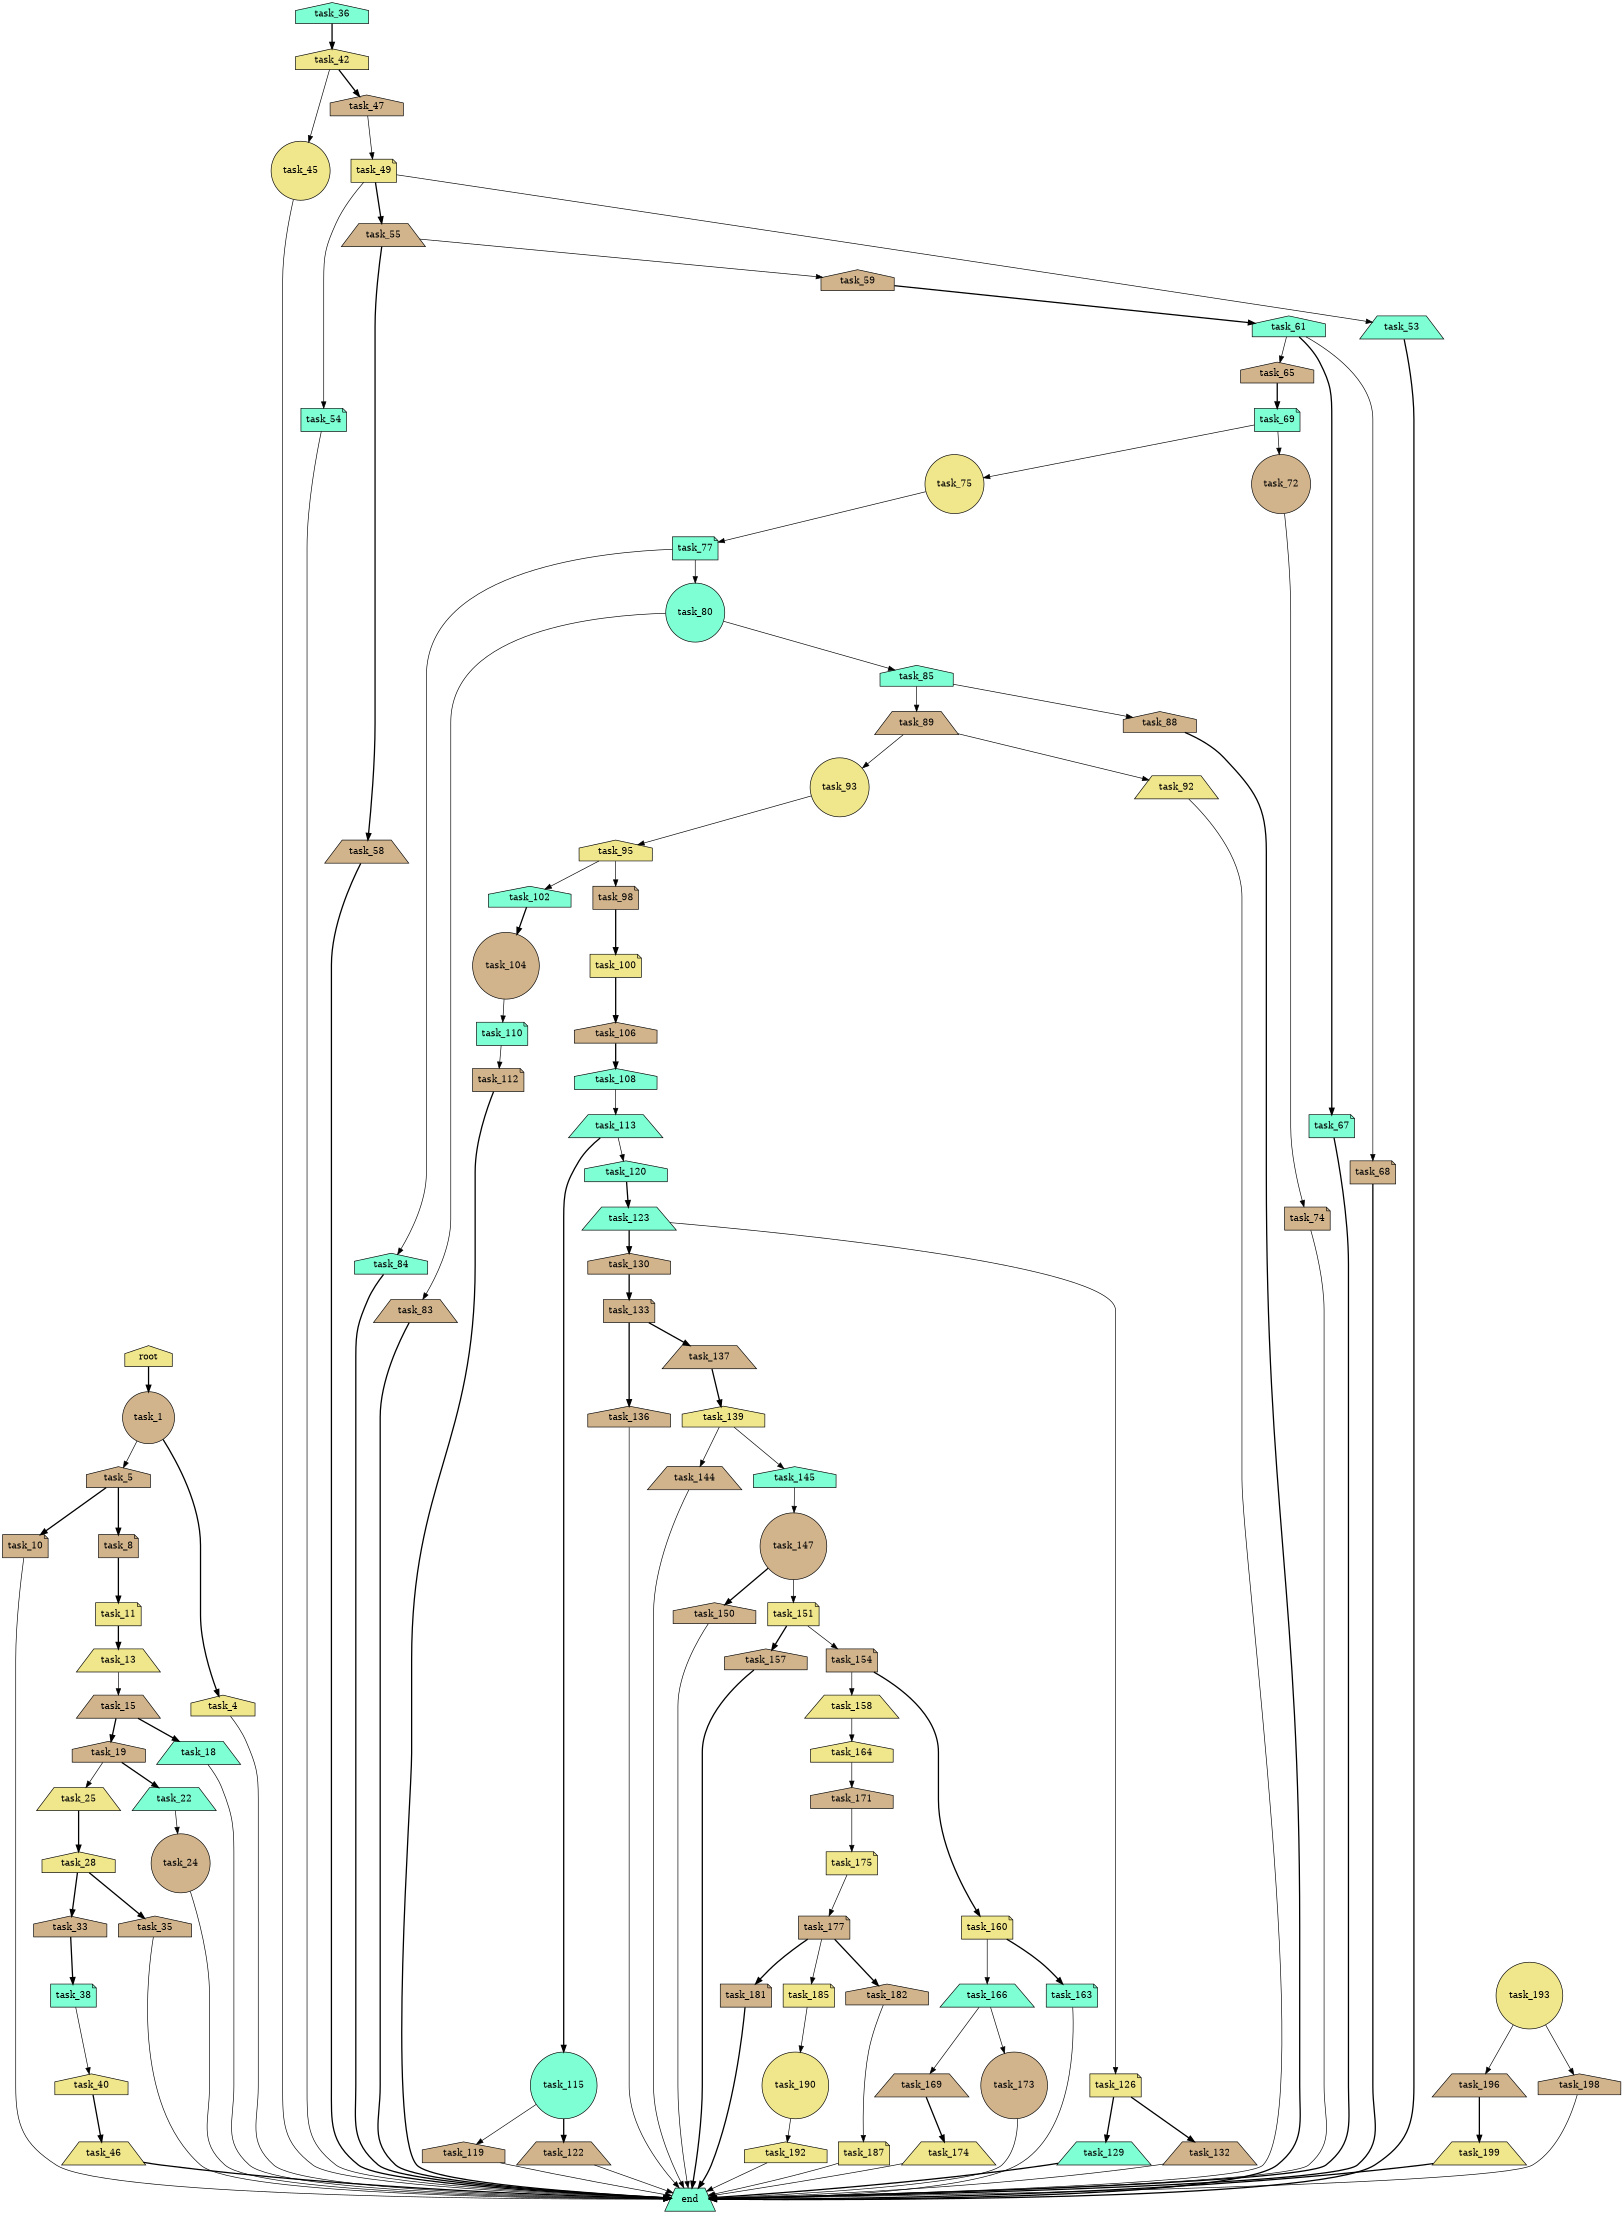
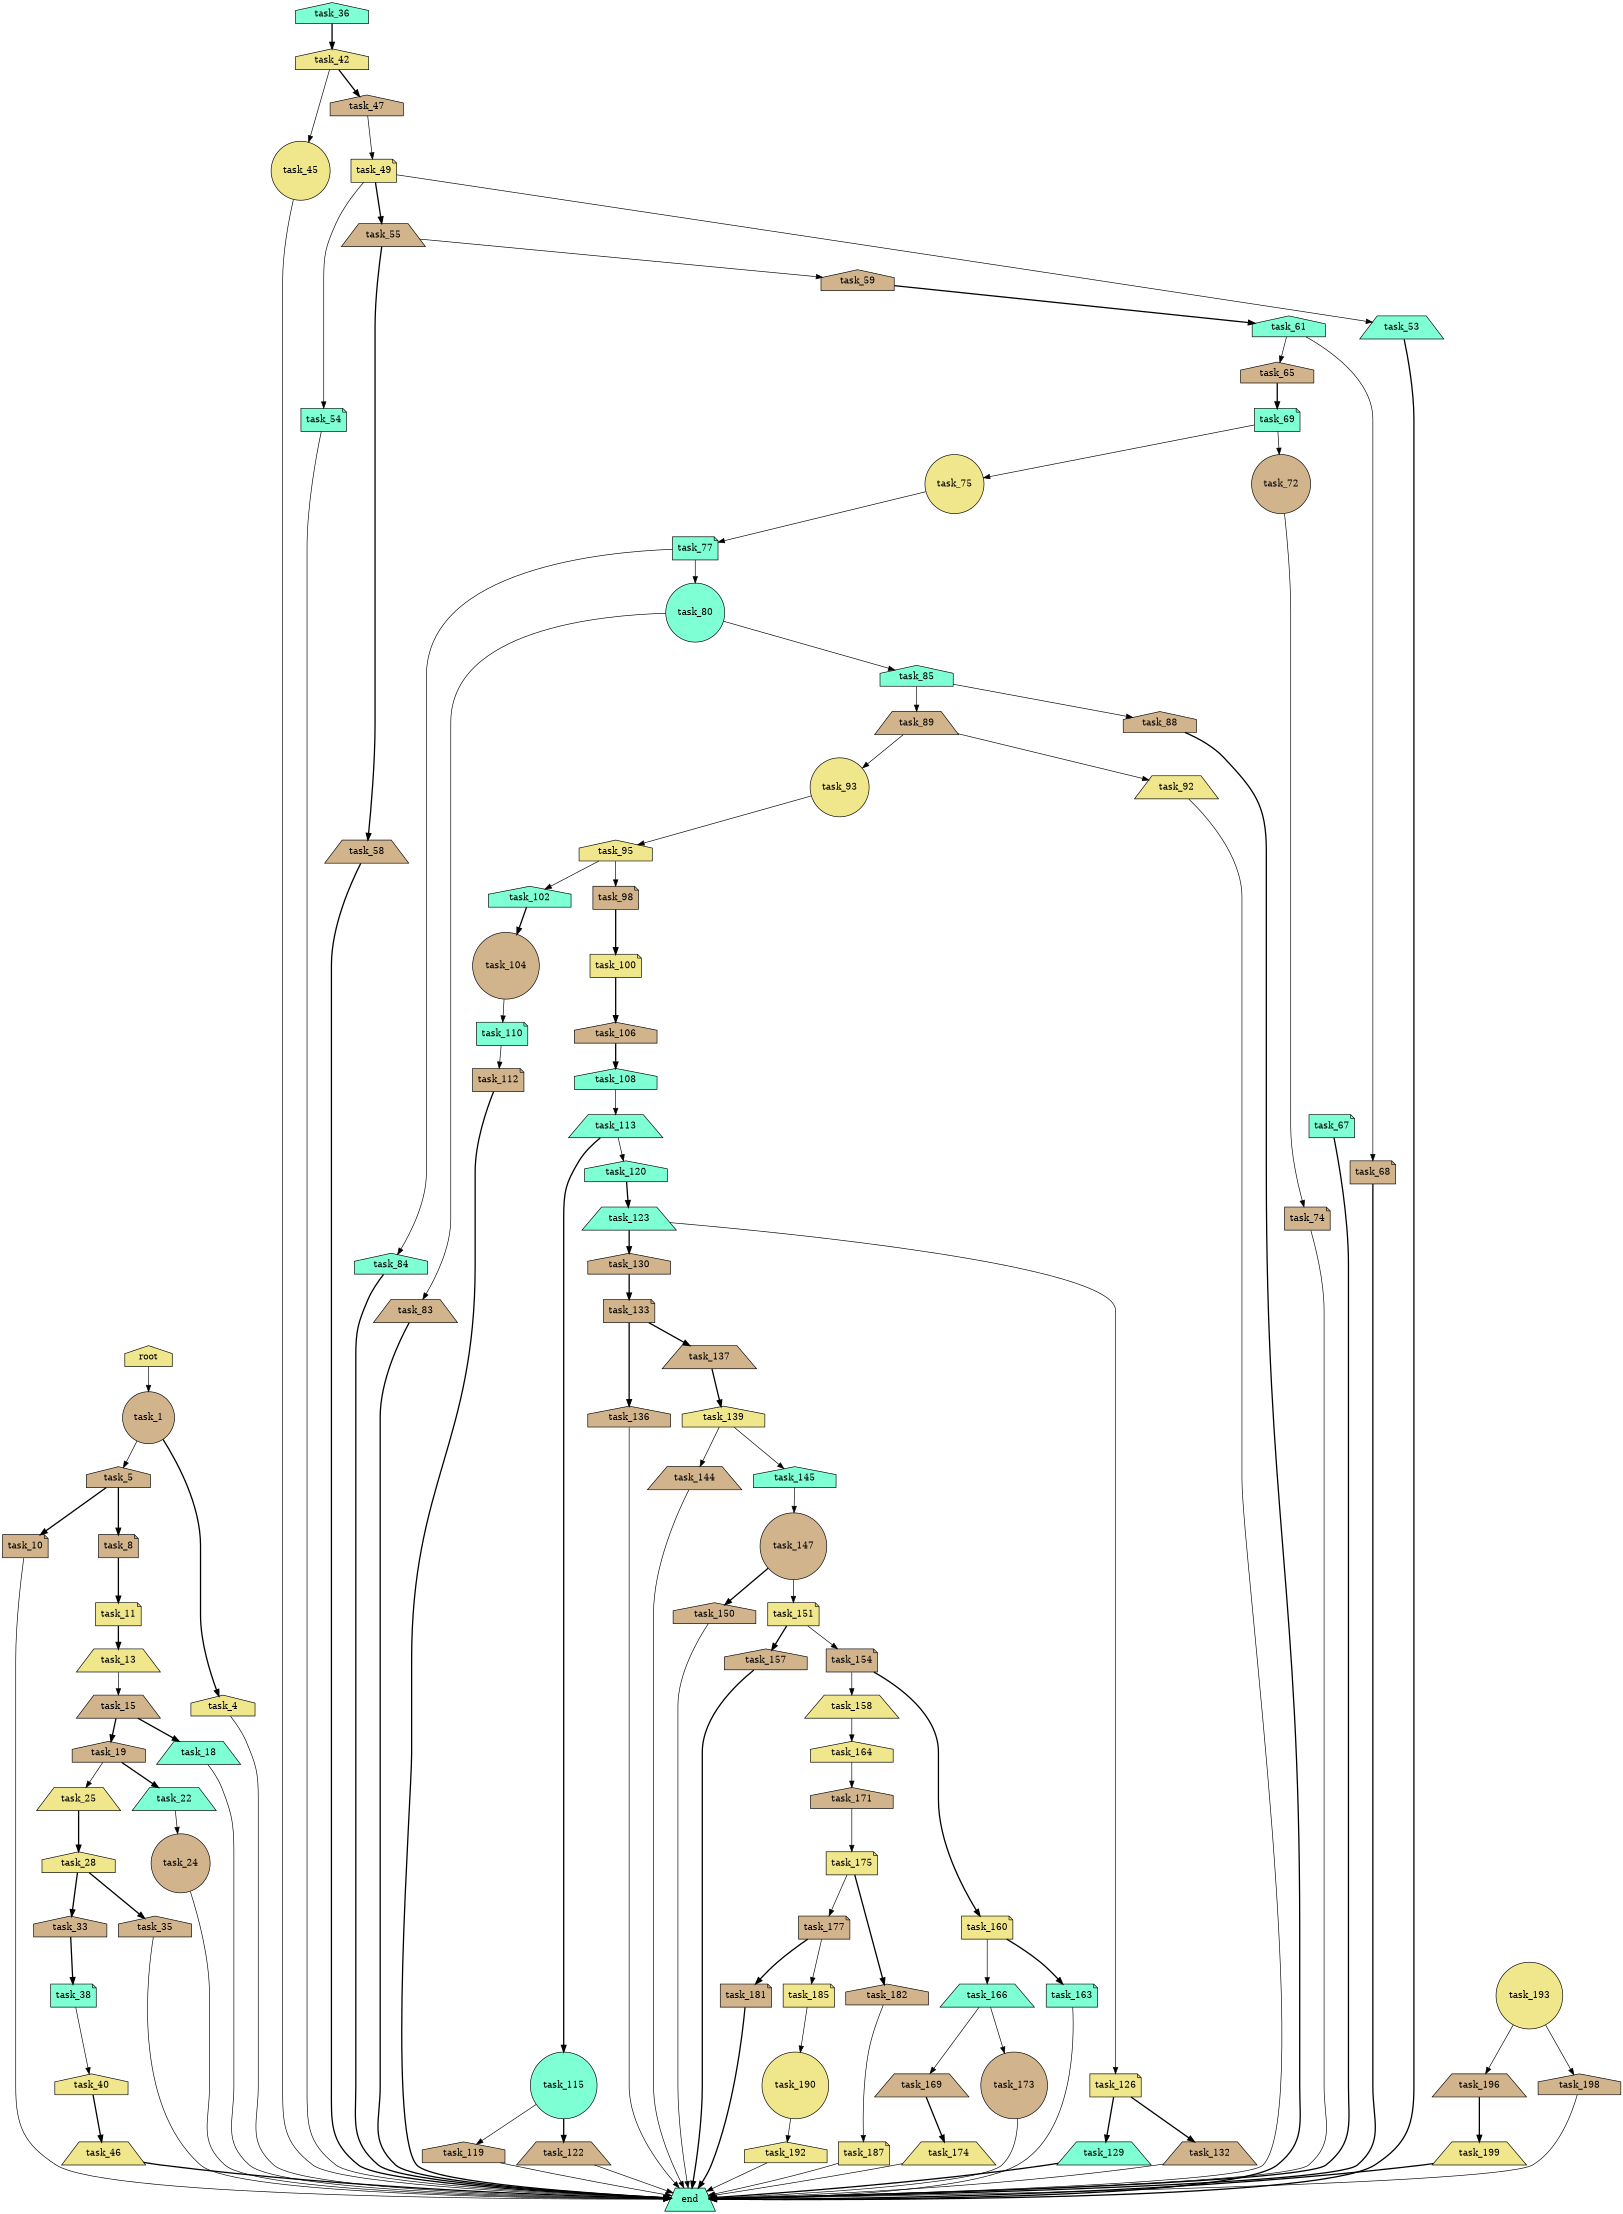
(1332, 718) -> none
(149, 1376) -> (149, 1376)
(854, 1960) -> (869, 1927)
